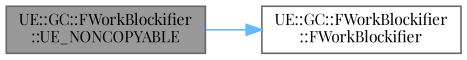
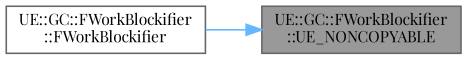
(226, 30) -> (226, 30)
